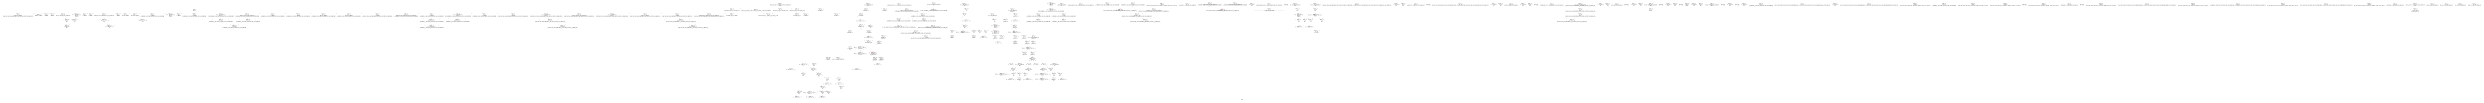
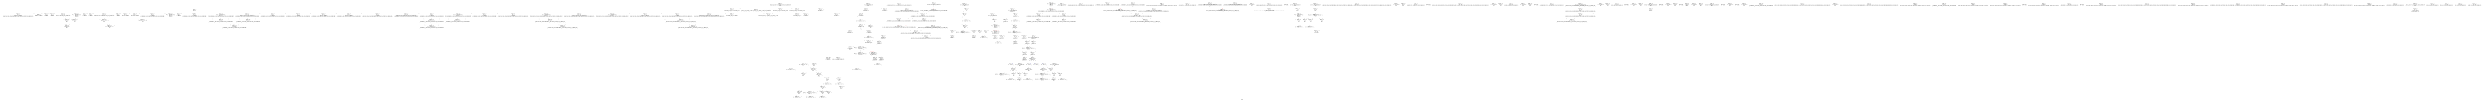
none -> (1025, 59)
